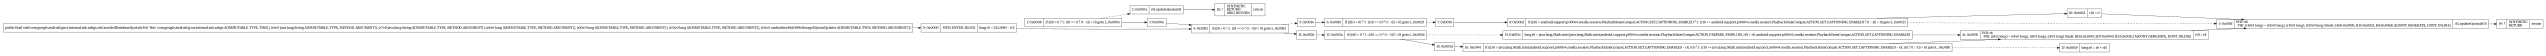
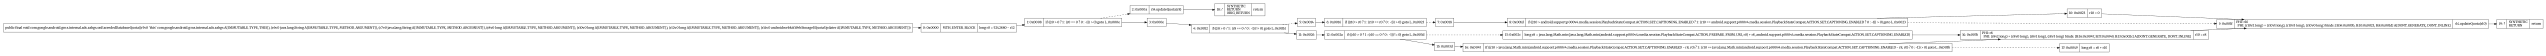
(1103, 29) -> (1020, 25)
